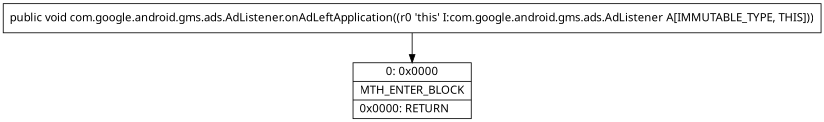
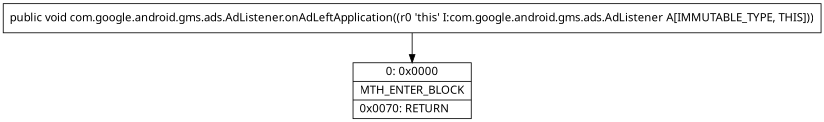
(409, 109) -> (409, 109)
